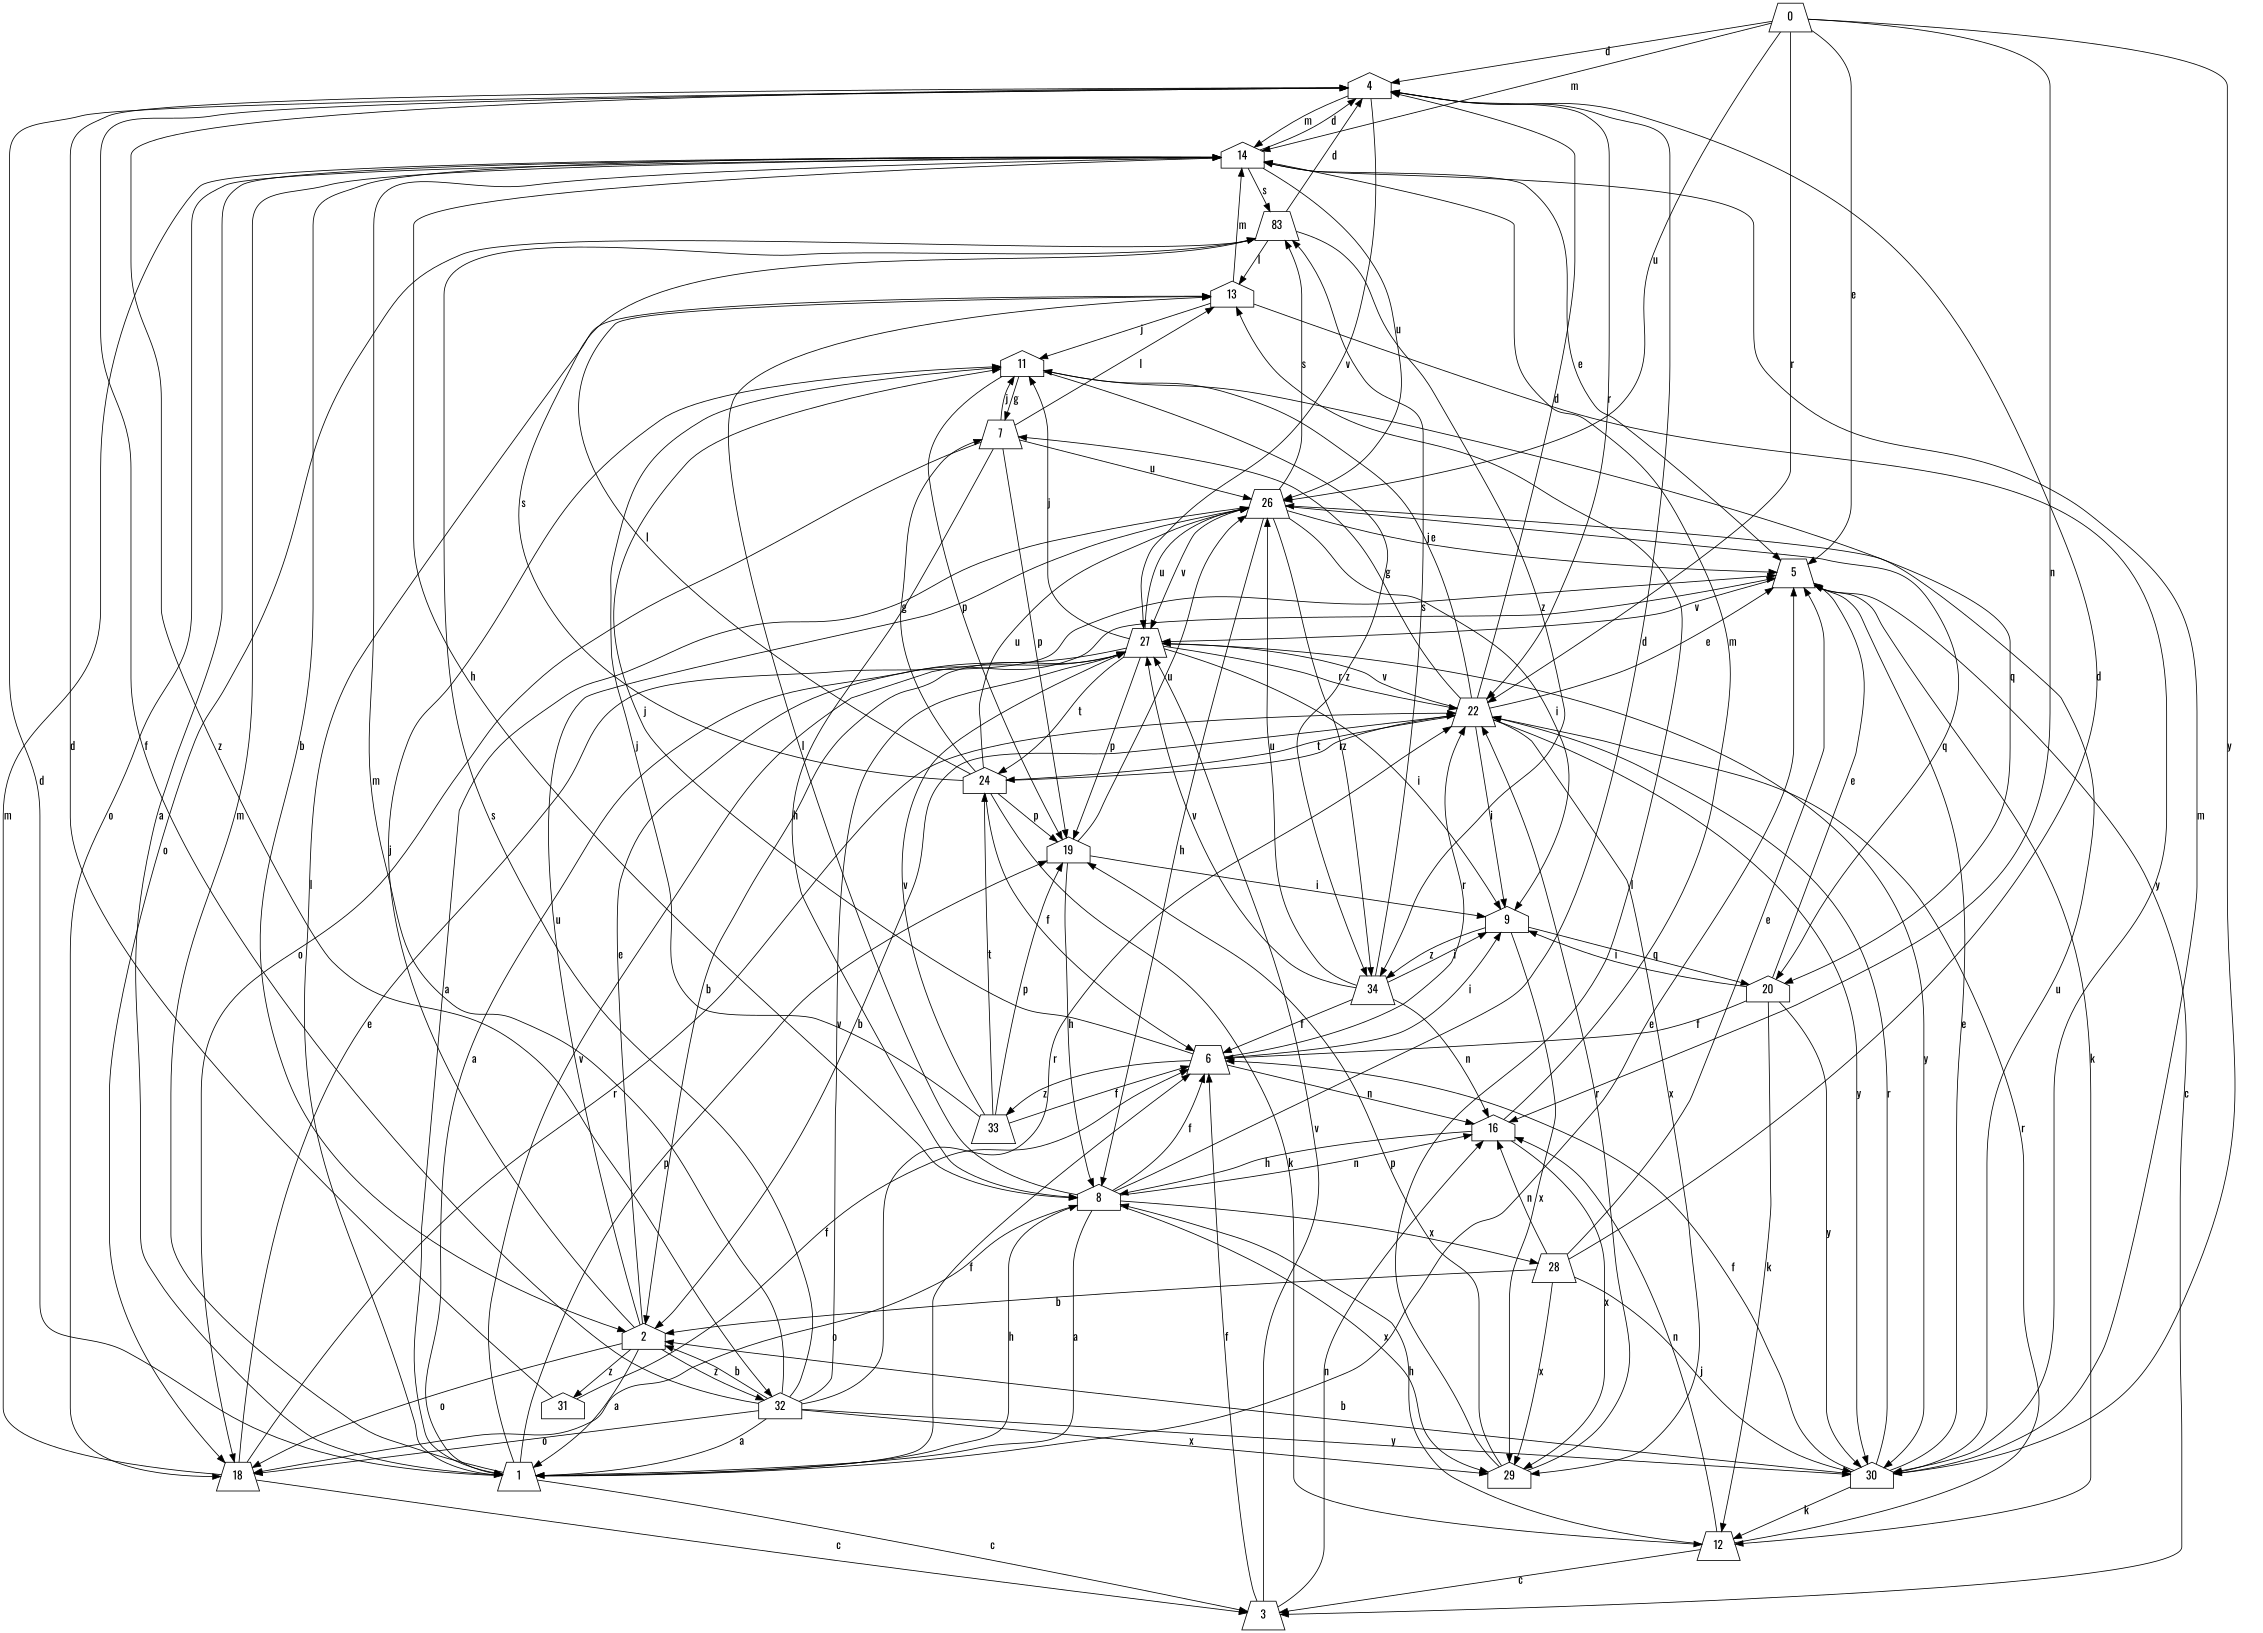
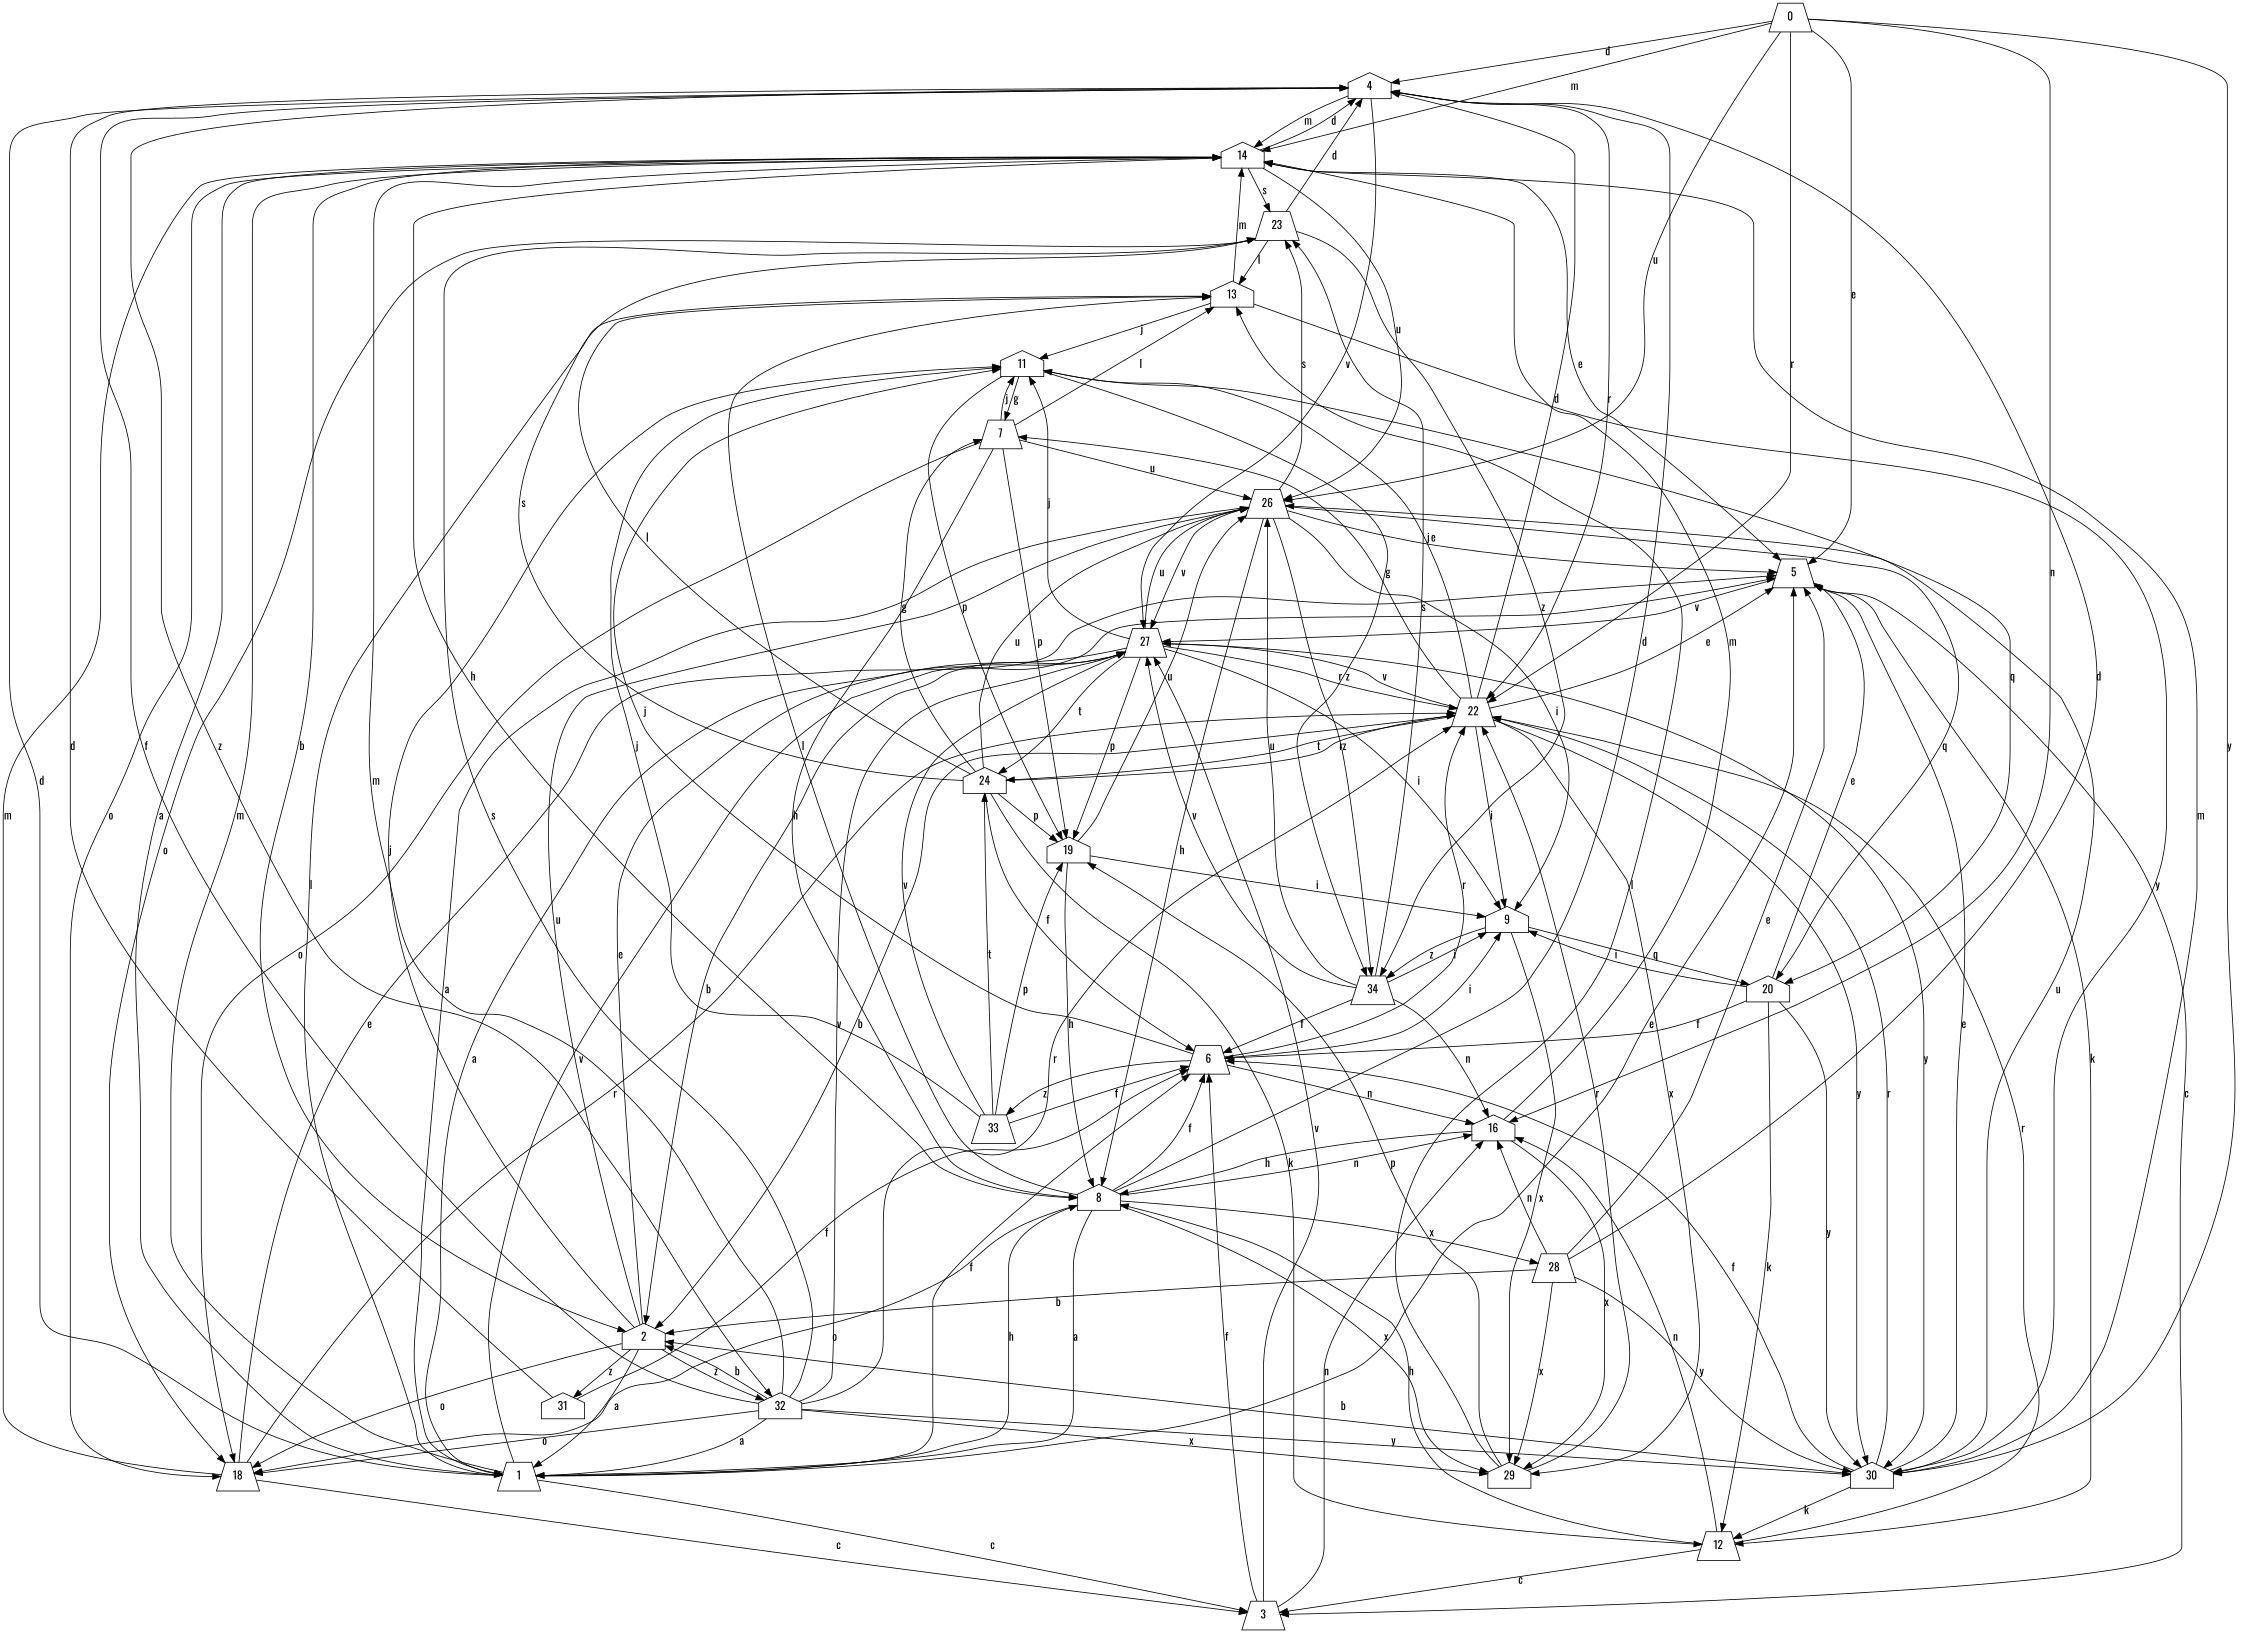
(1277, 226) -> (1277, 226)
(711, 1104) -> none
(1702, 1372) -> (1702, 1372)
